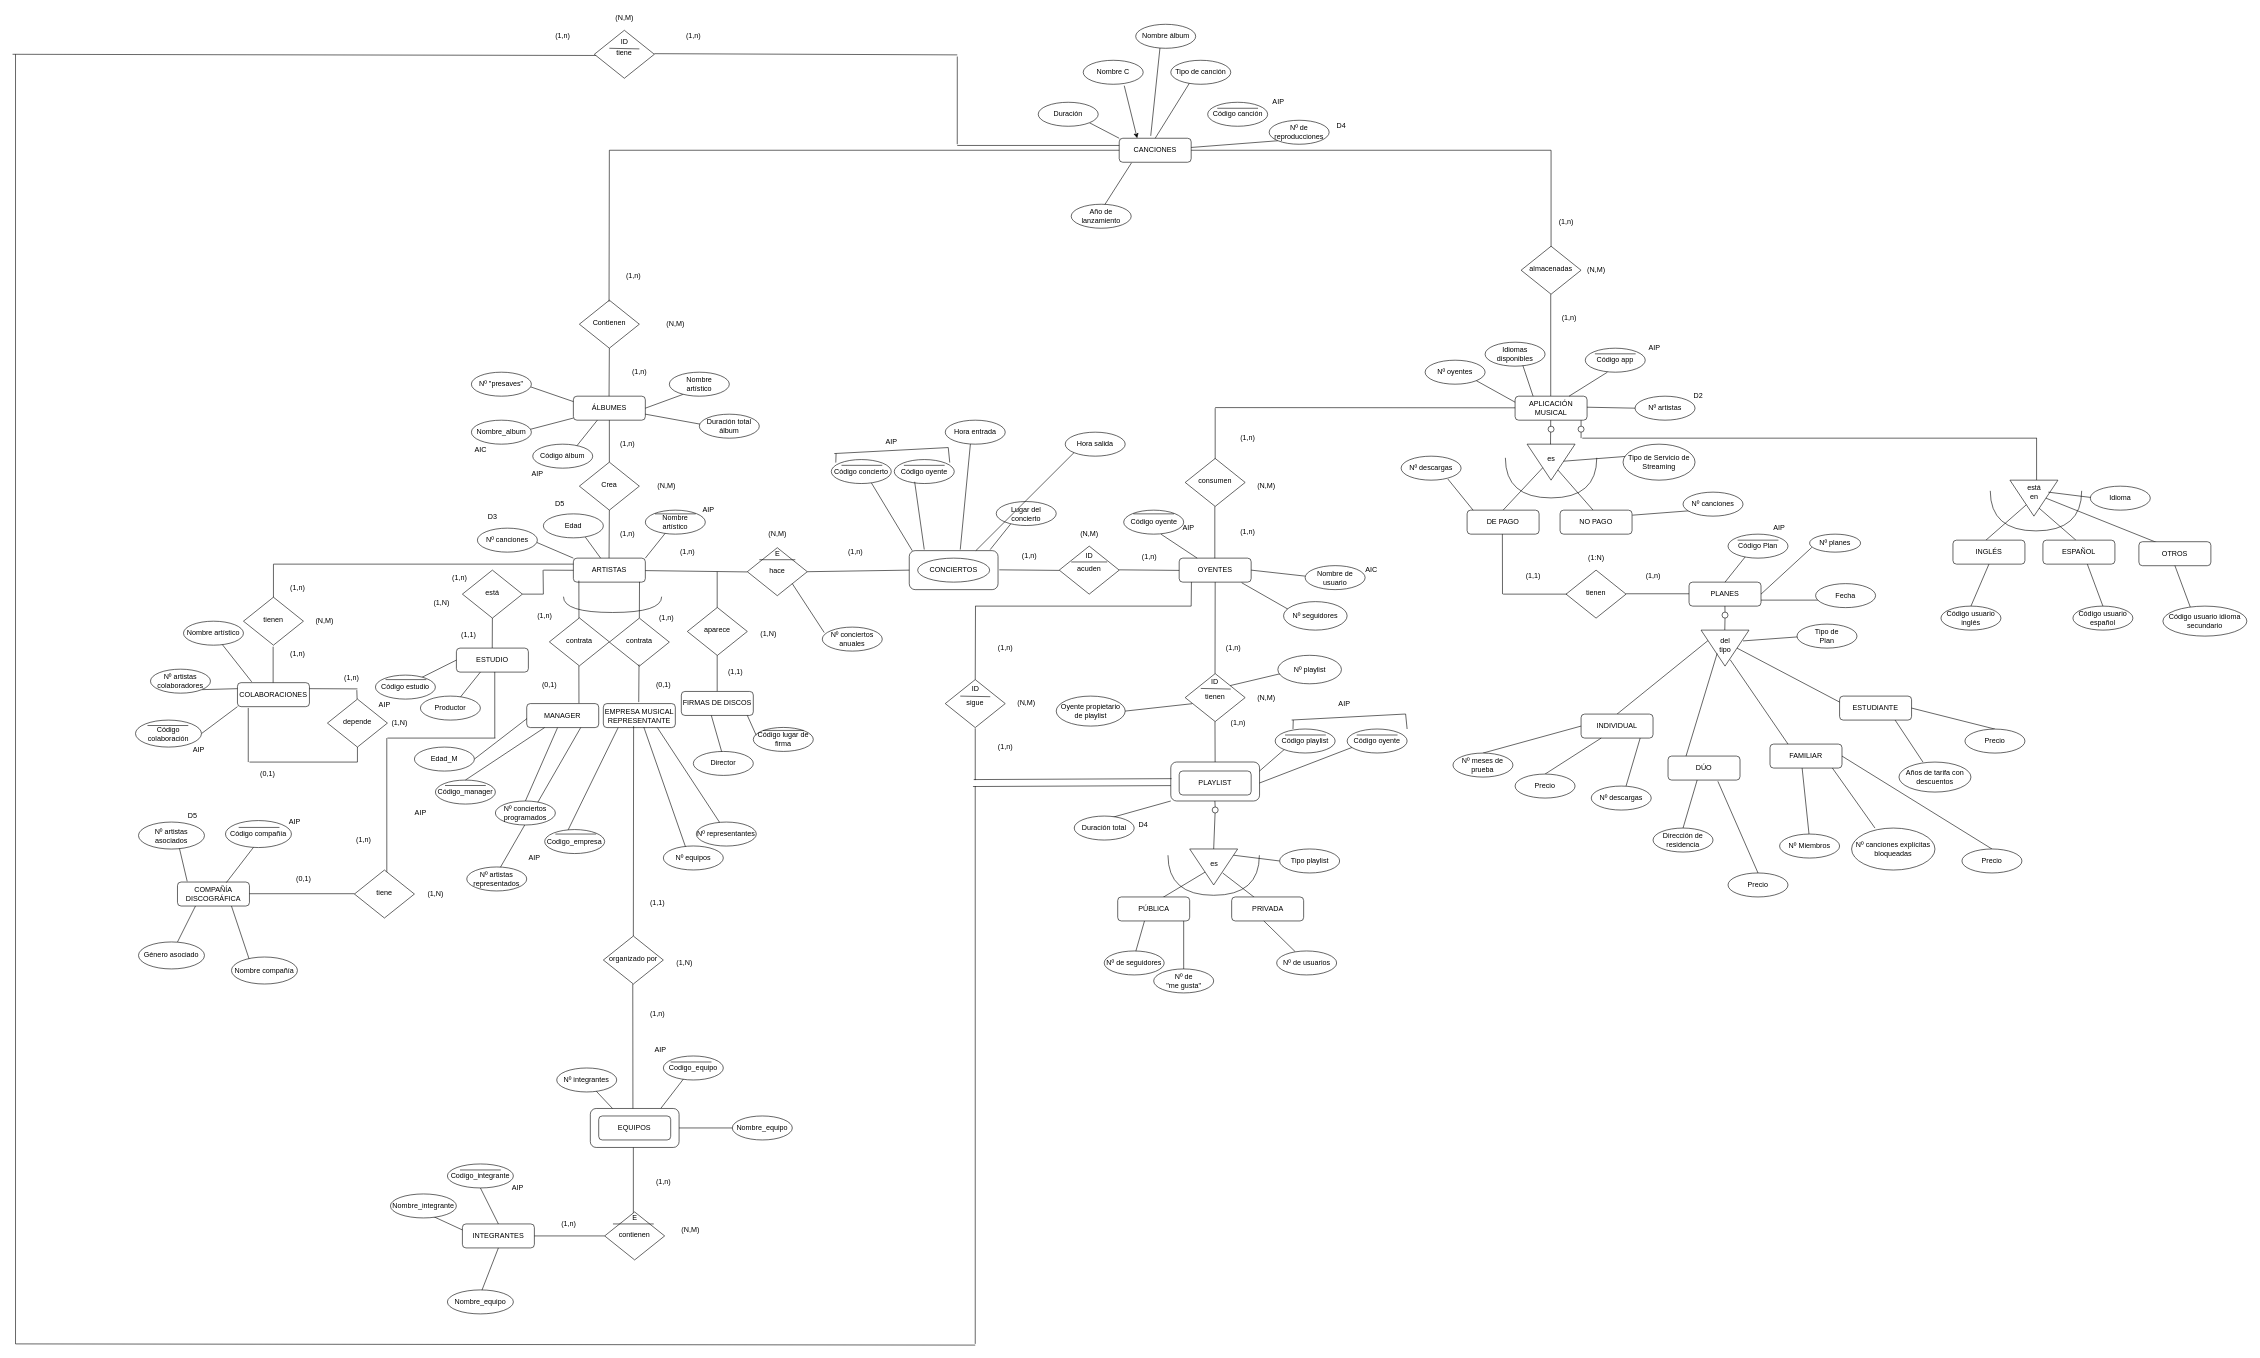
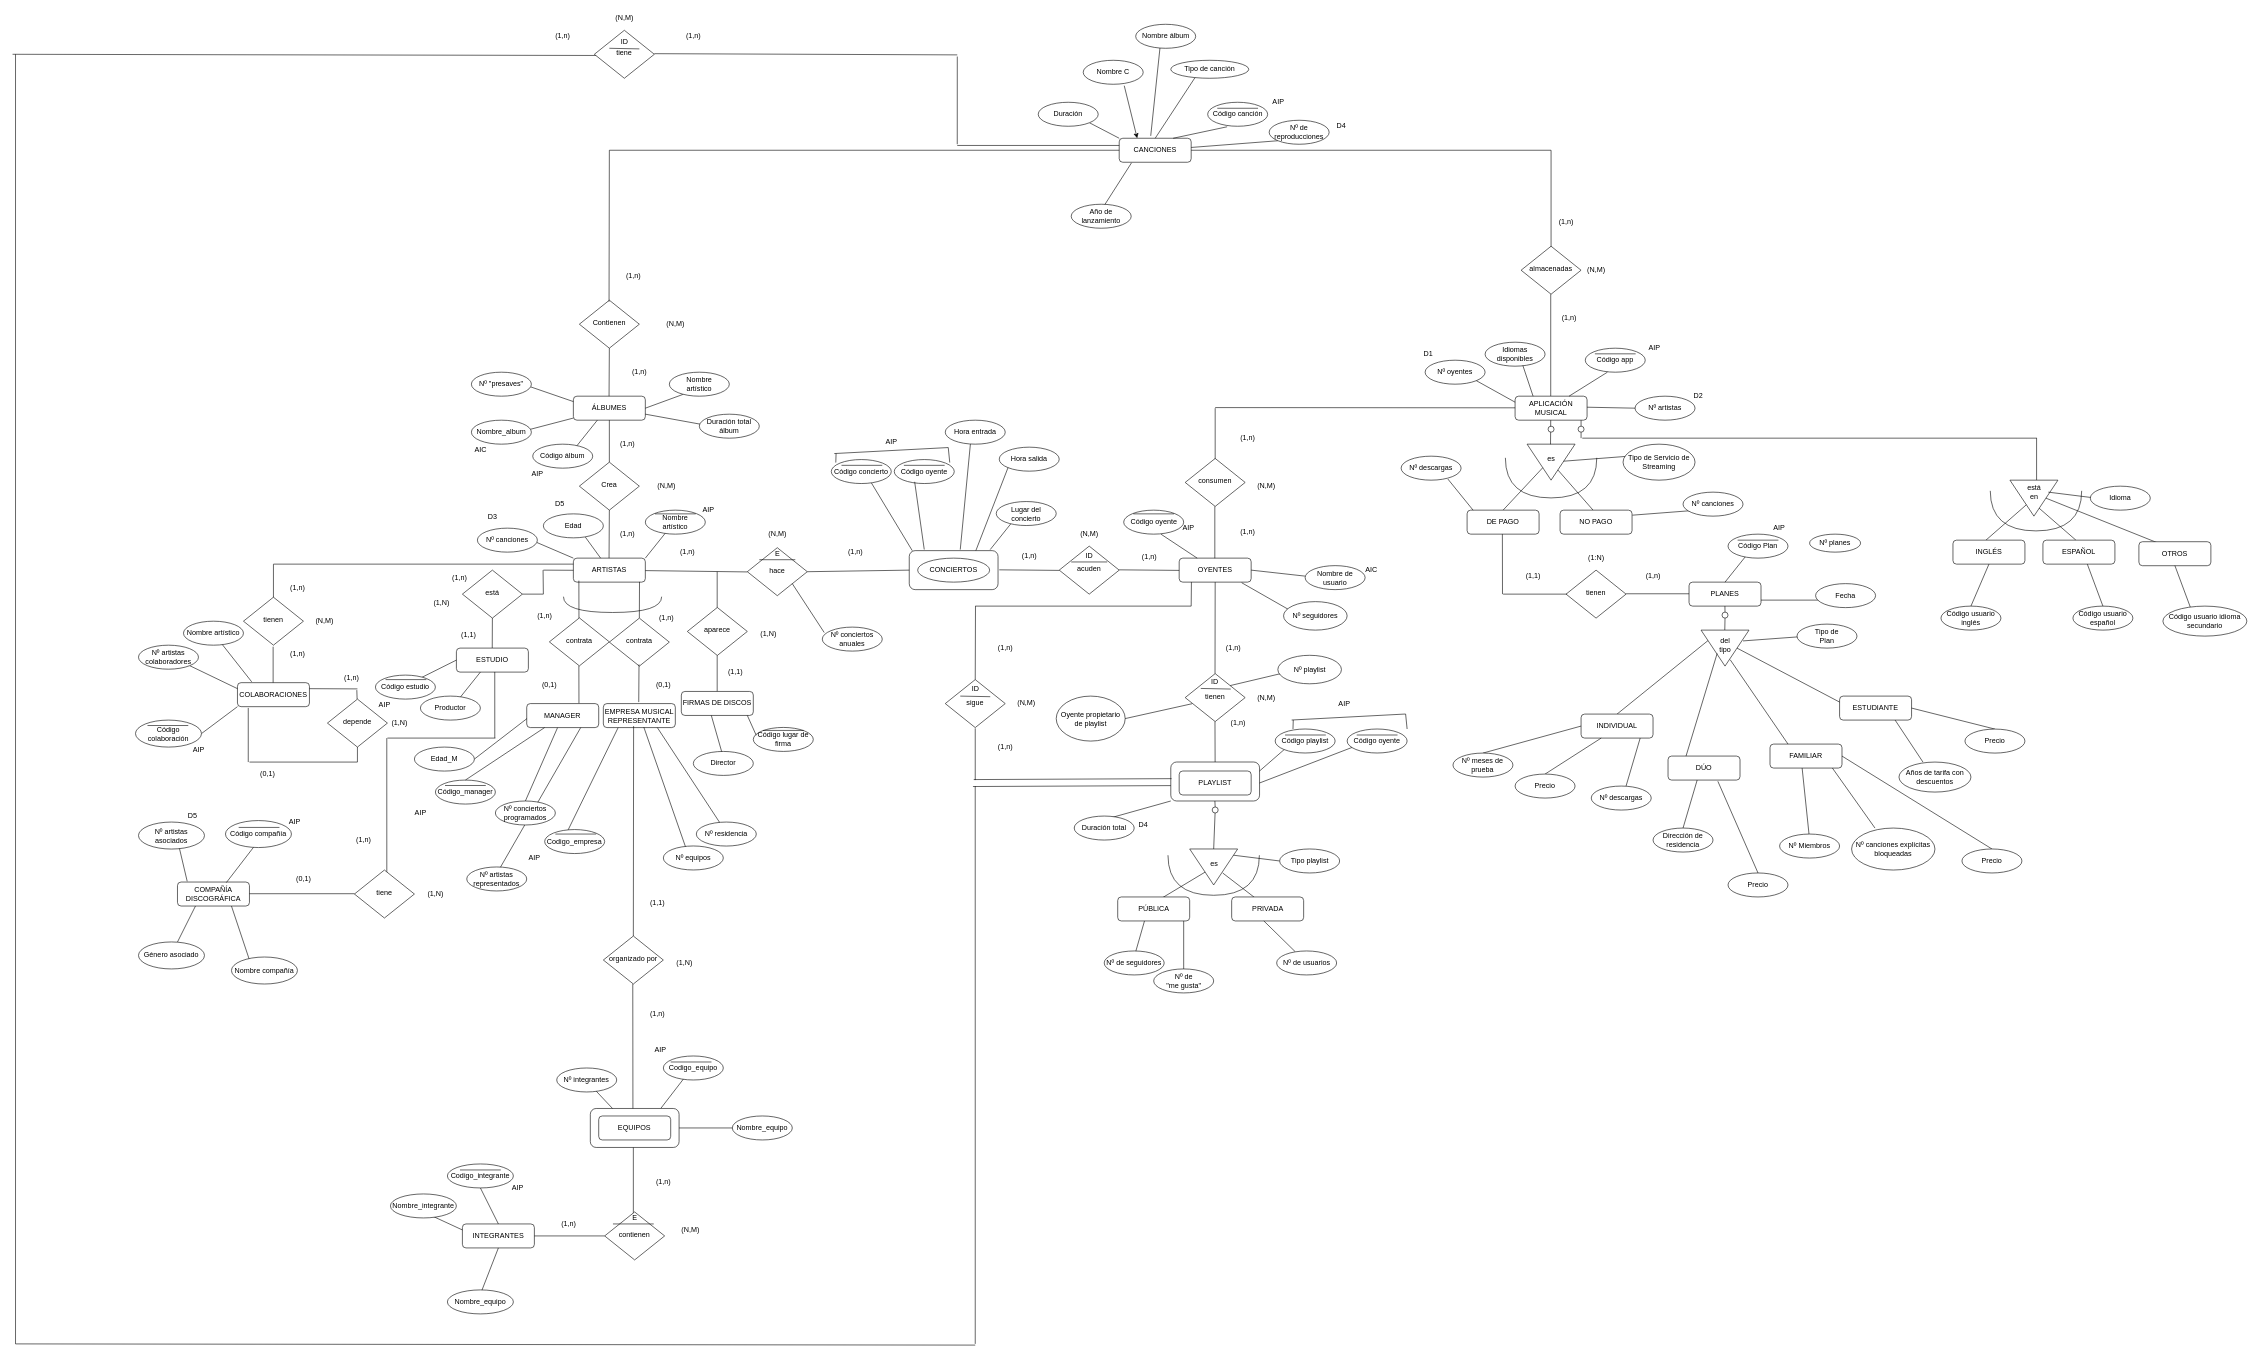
(1201, 72) -> (1210, 69)
none -> (1201, 132)
none -> (1428, 354)
(1095, 444) -> (1029, 459)
(1787, 571) -> none
(180, 681) -> (168, 657)
(1091, 711) -> (1091, 719)
(726, 834) -> (726, 834)
